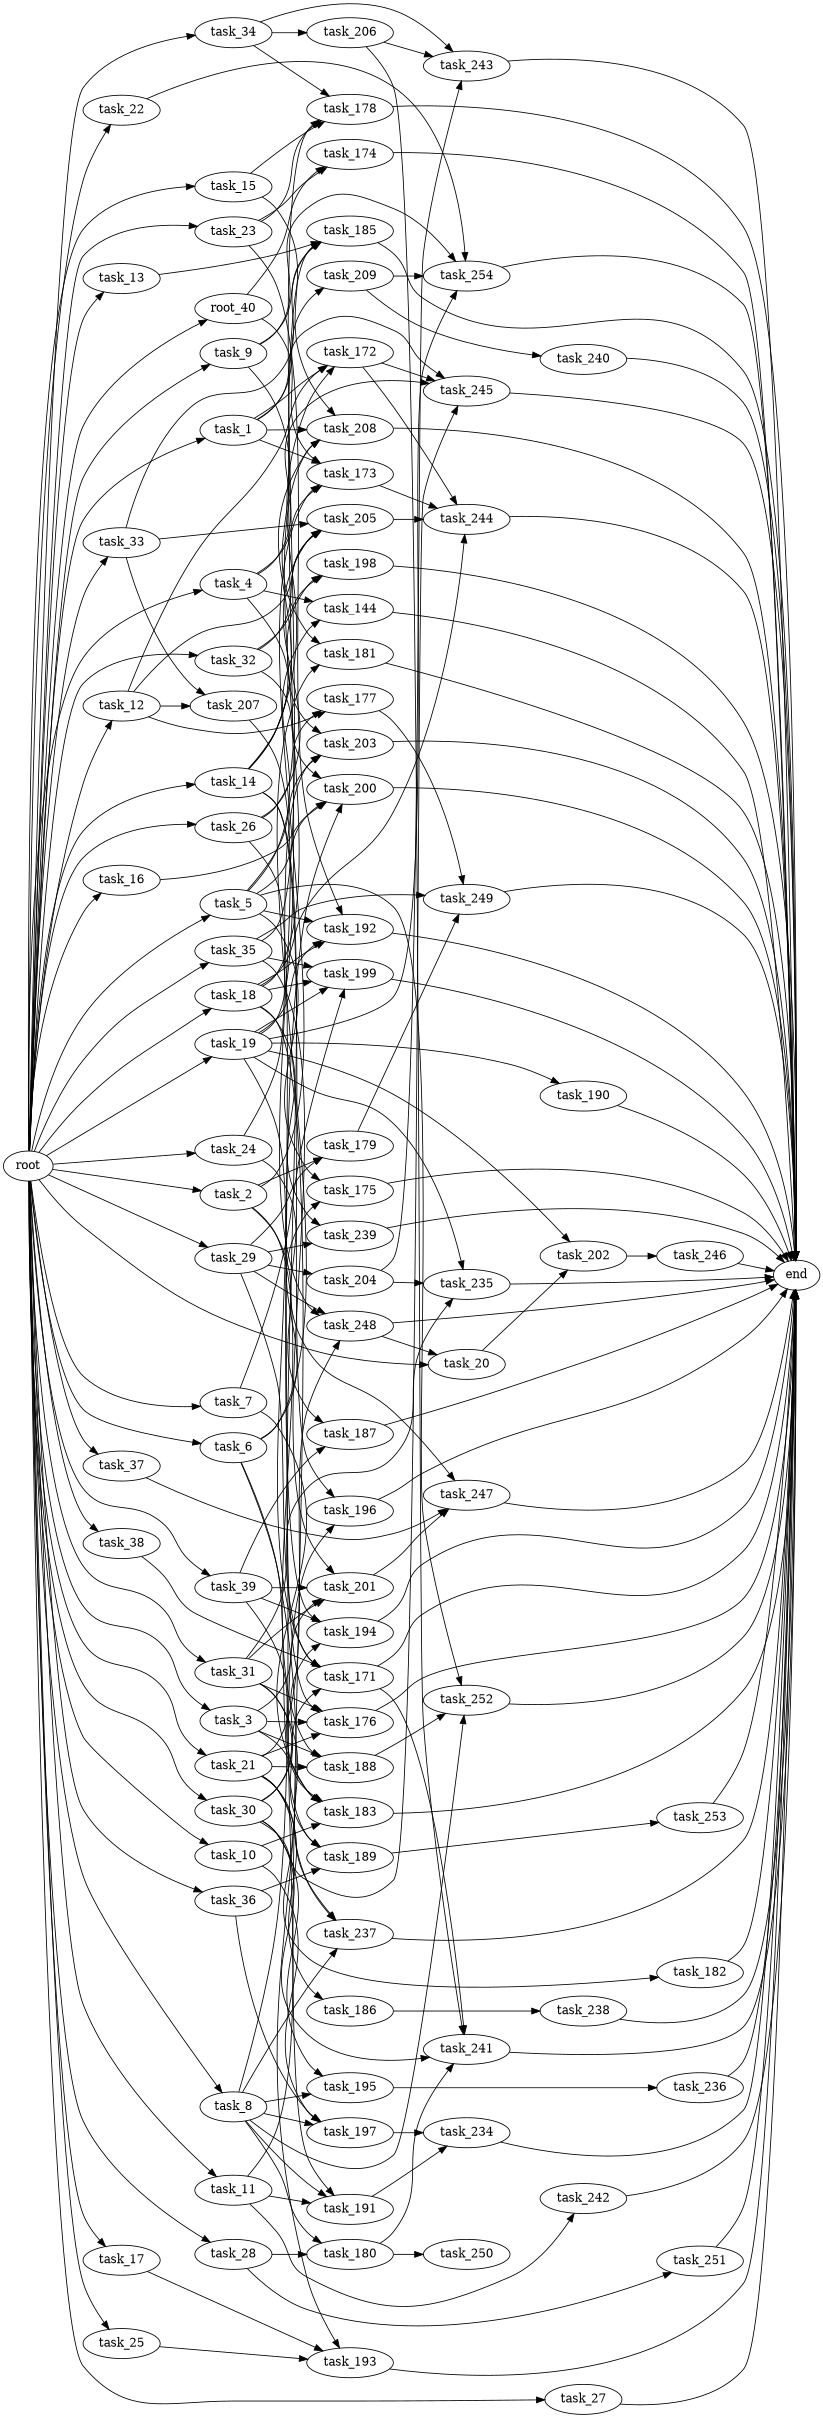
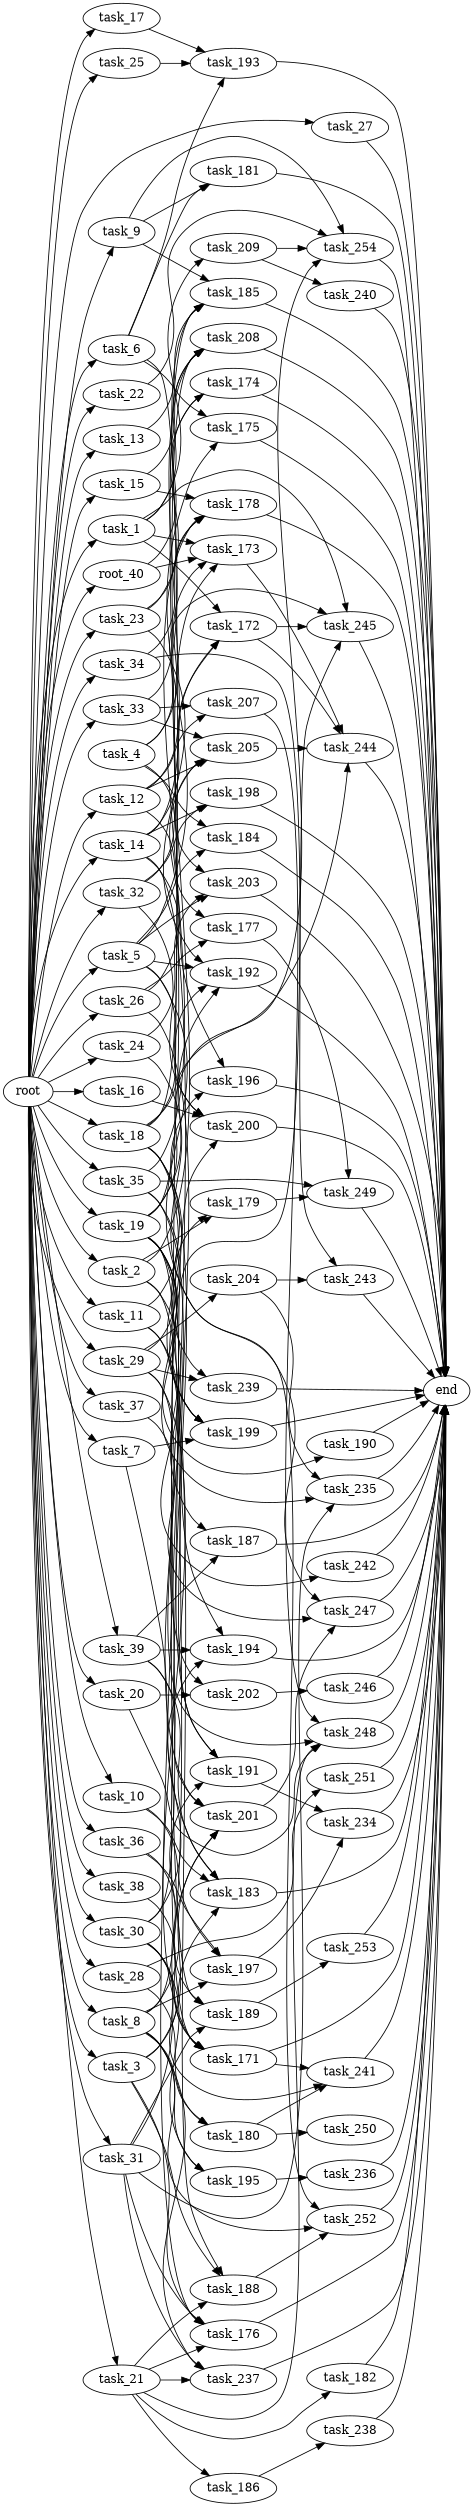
(350, 33) -> none
(350, 609) -> (233, 838)
(72, 682) -> none
(405, 1344) -> (212, 1851)
